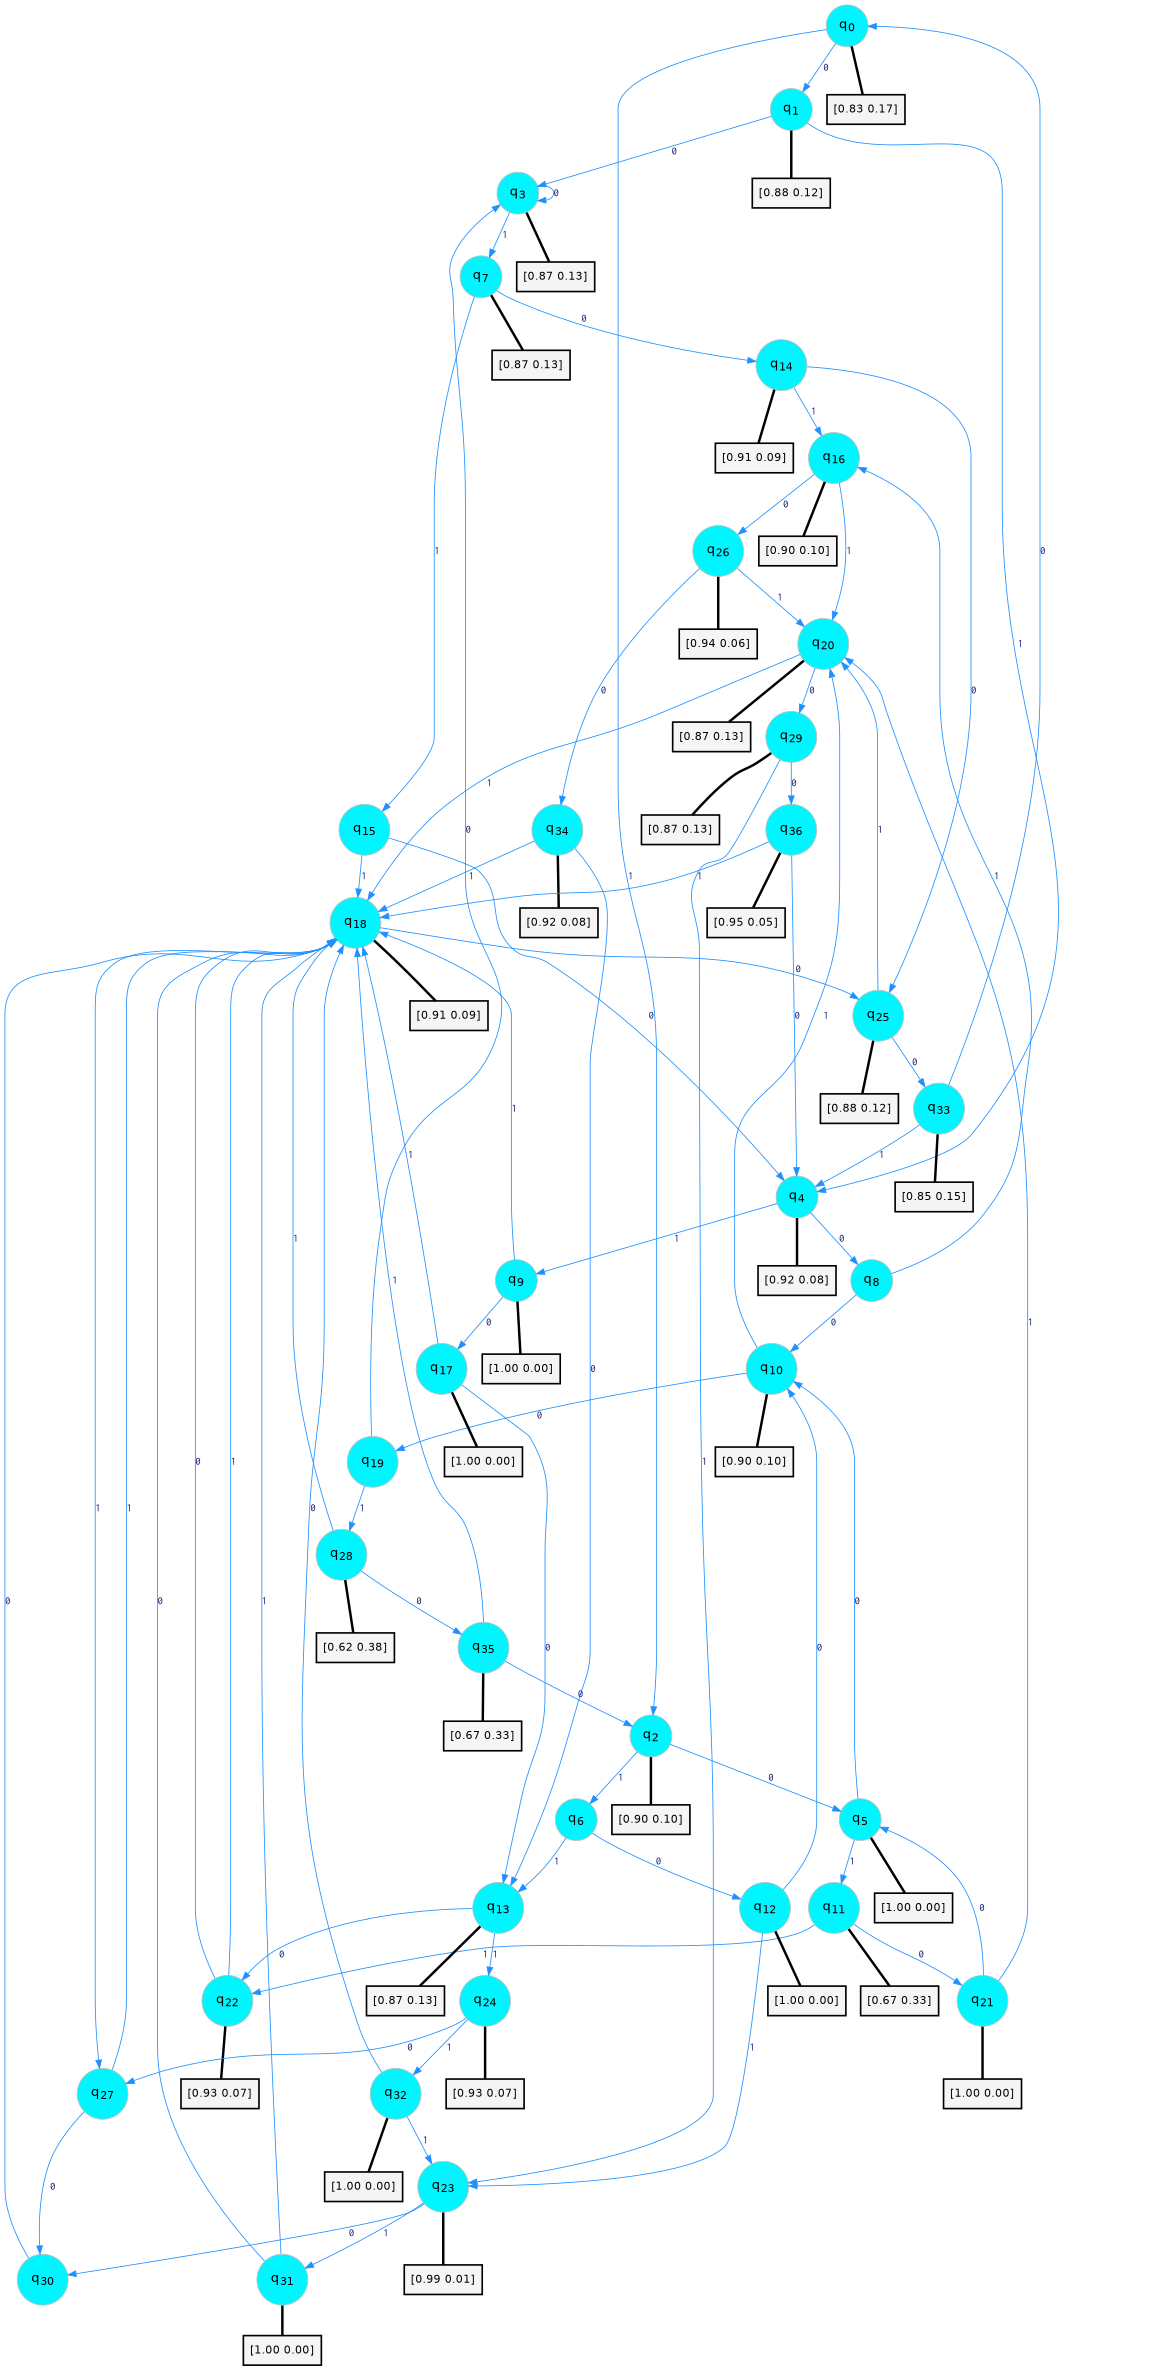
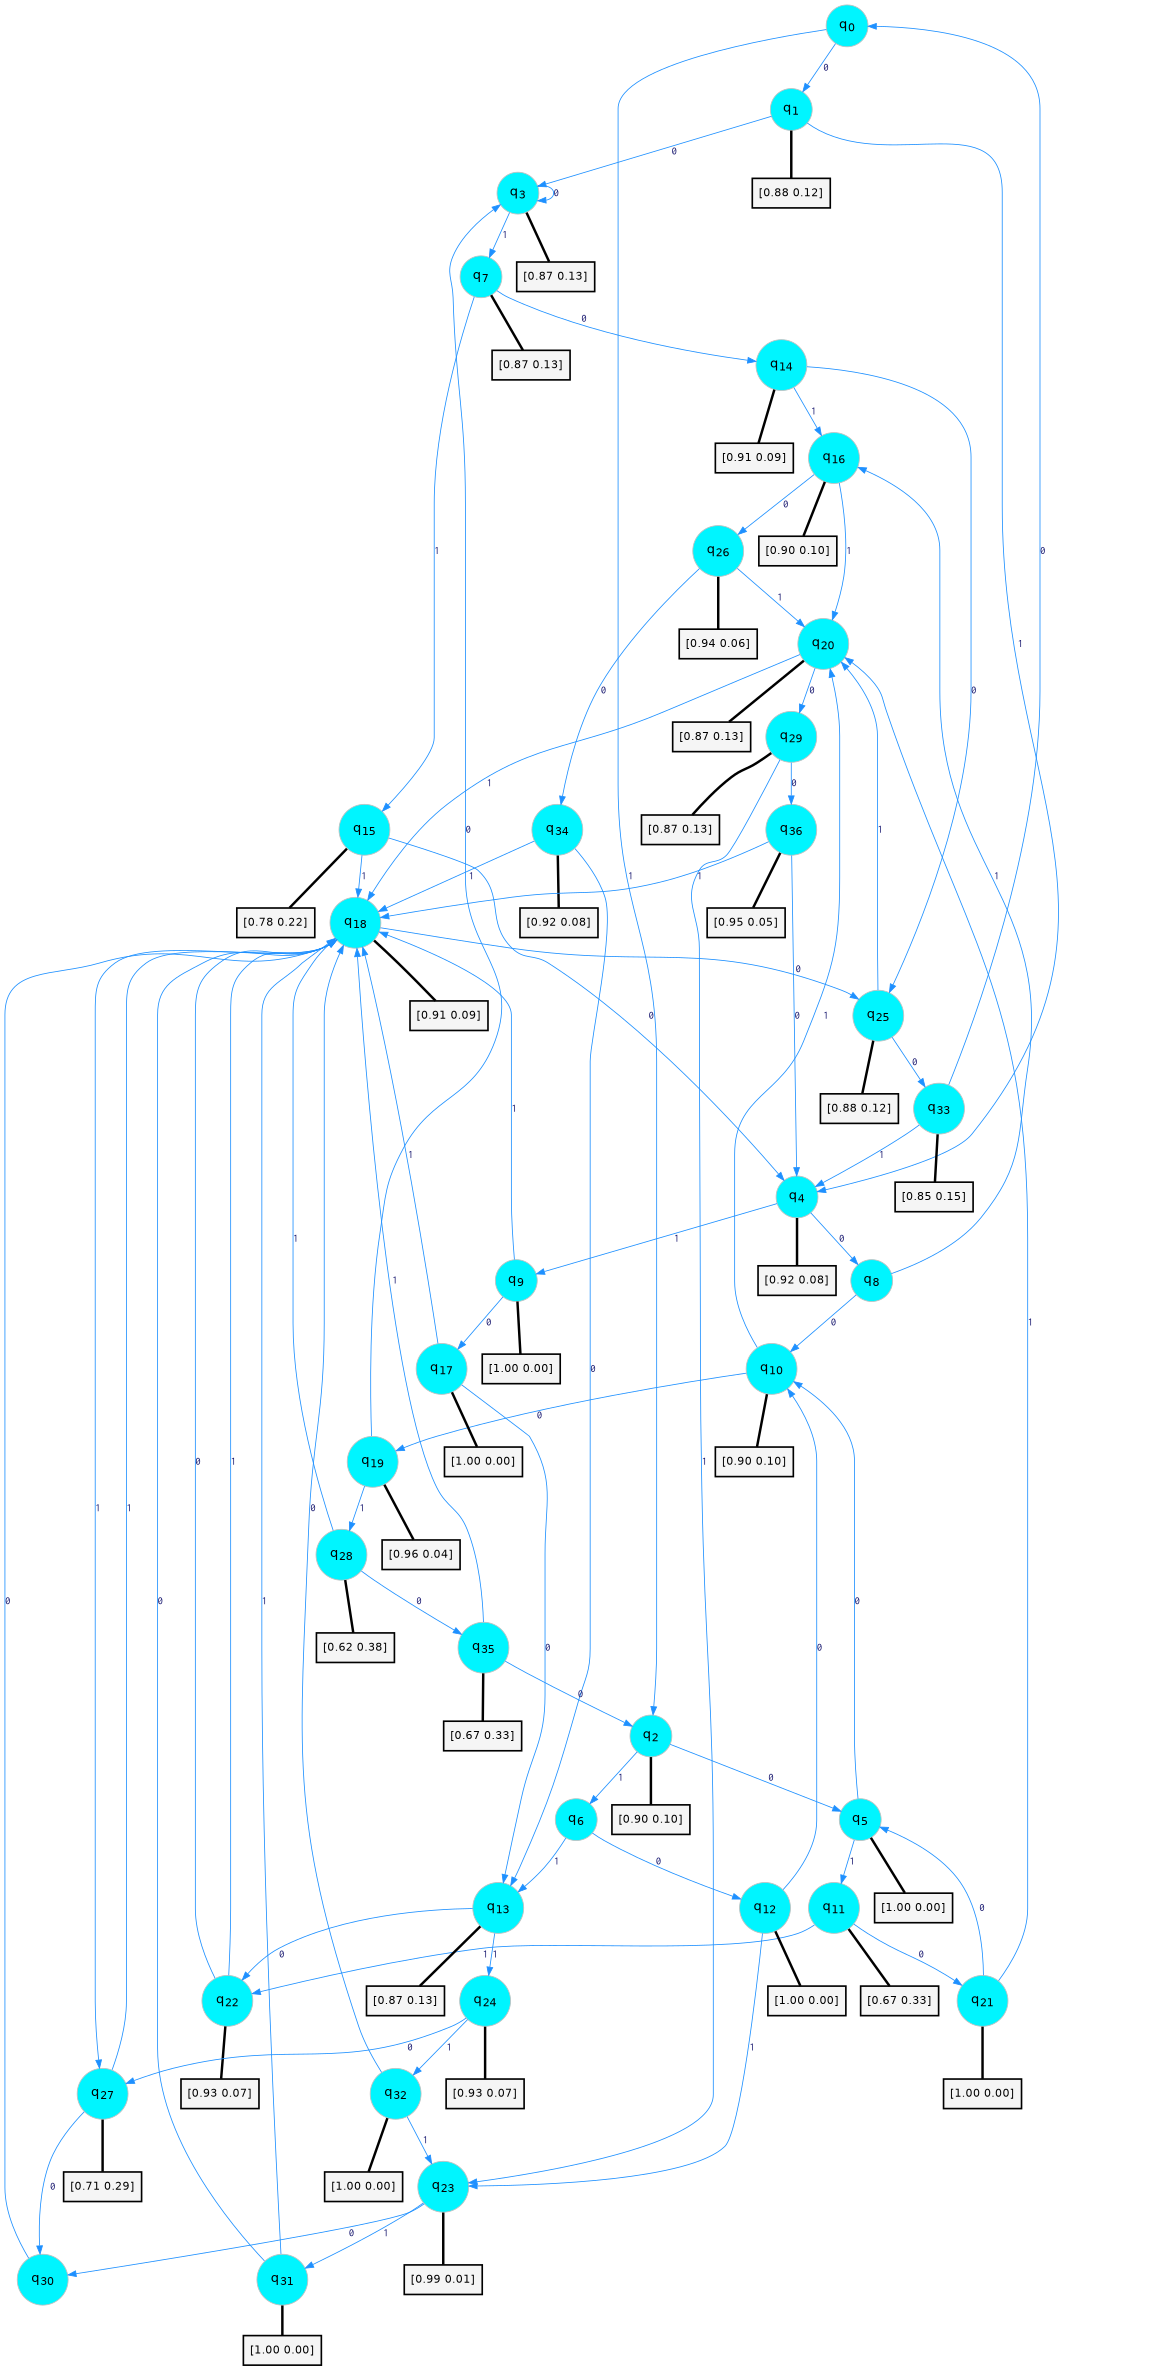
(866, 109) -> none
none -> (276, 923)
none -> (421, 1555)
none -> (103, 2187)
